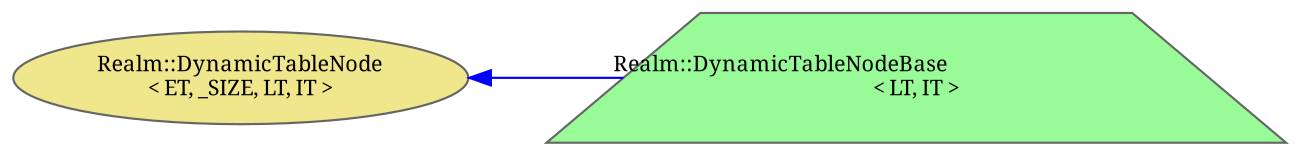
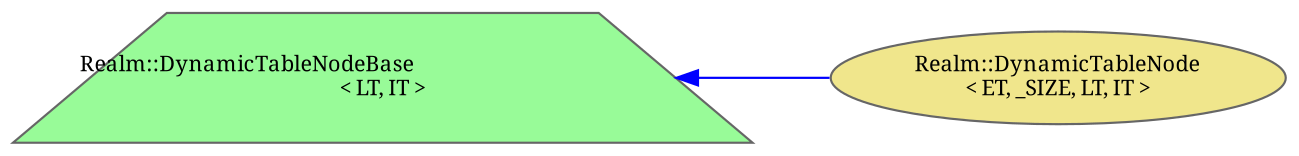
(557, 78) -> (764, 78)
